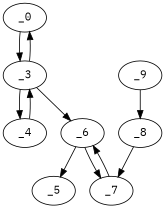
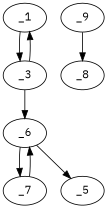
(25, 18) -> (25, 18)
(25, 133) -> none
(128, 158) -> none
